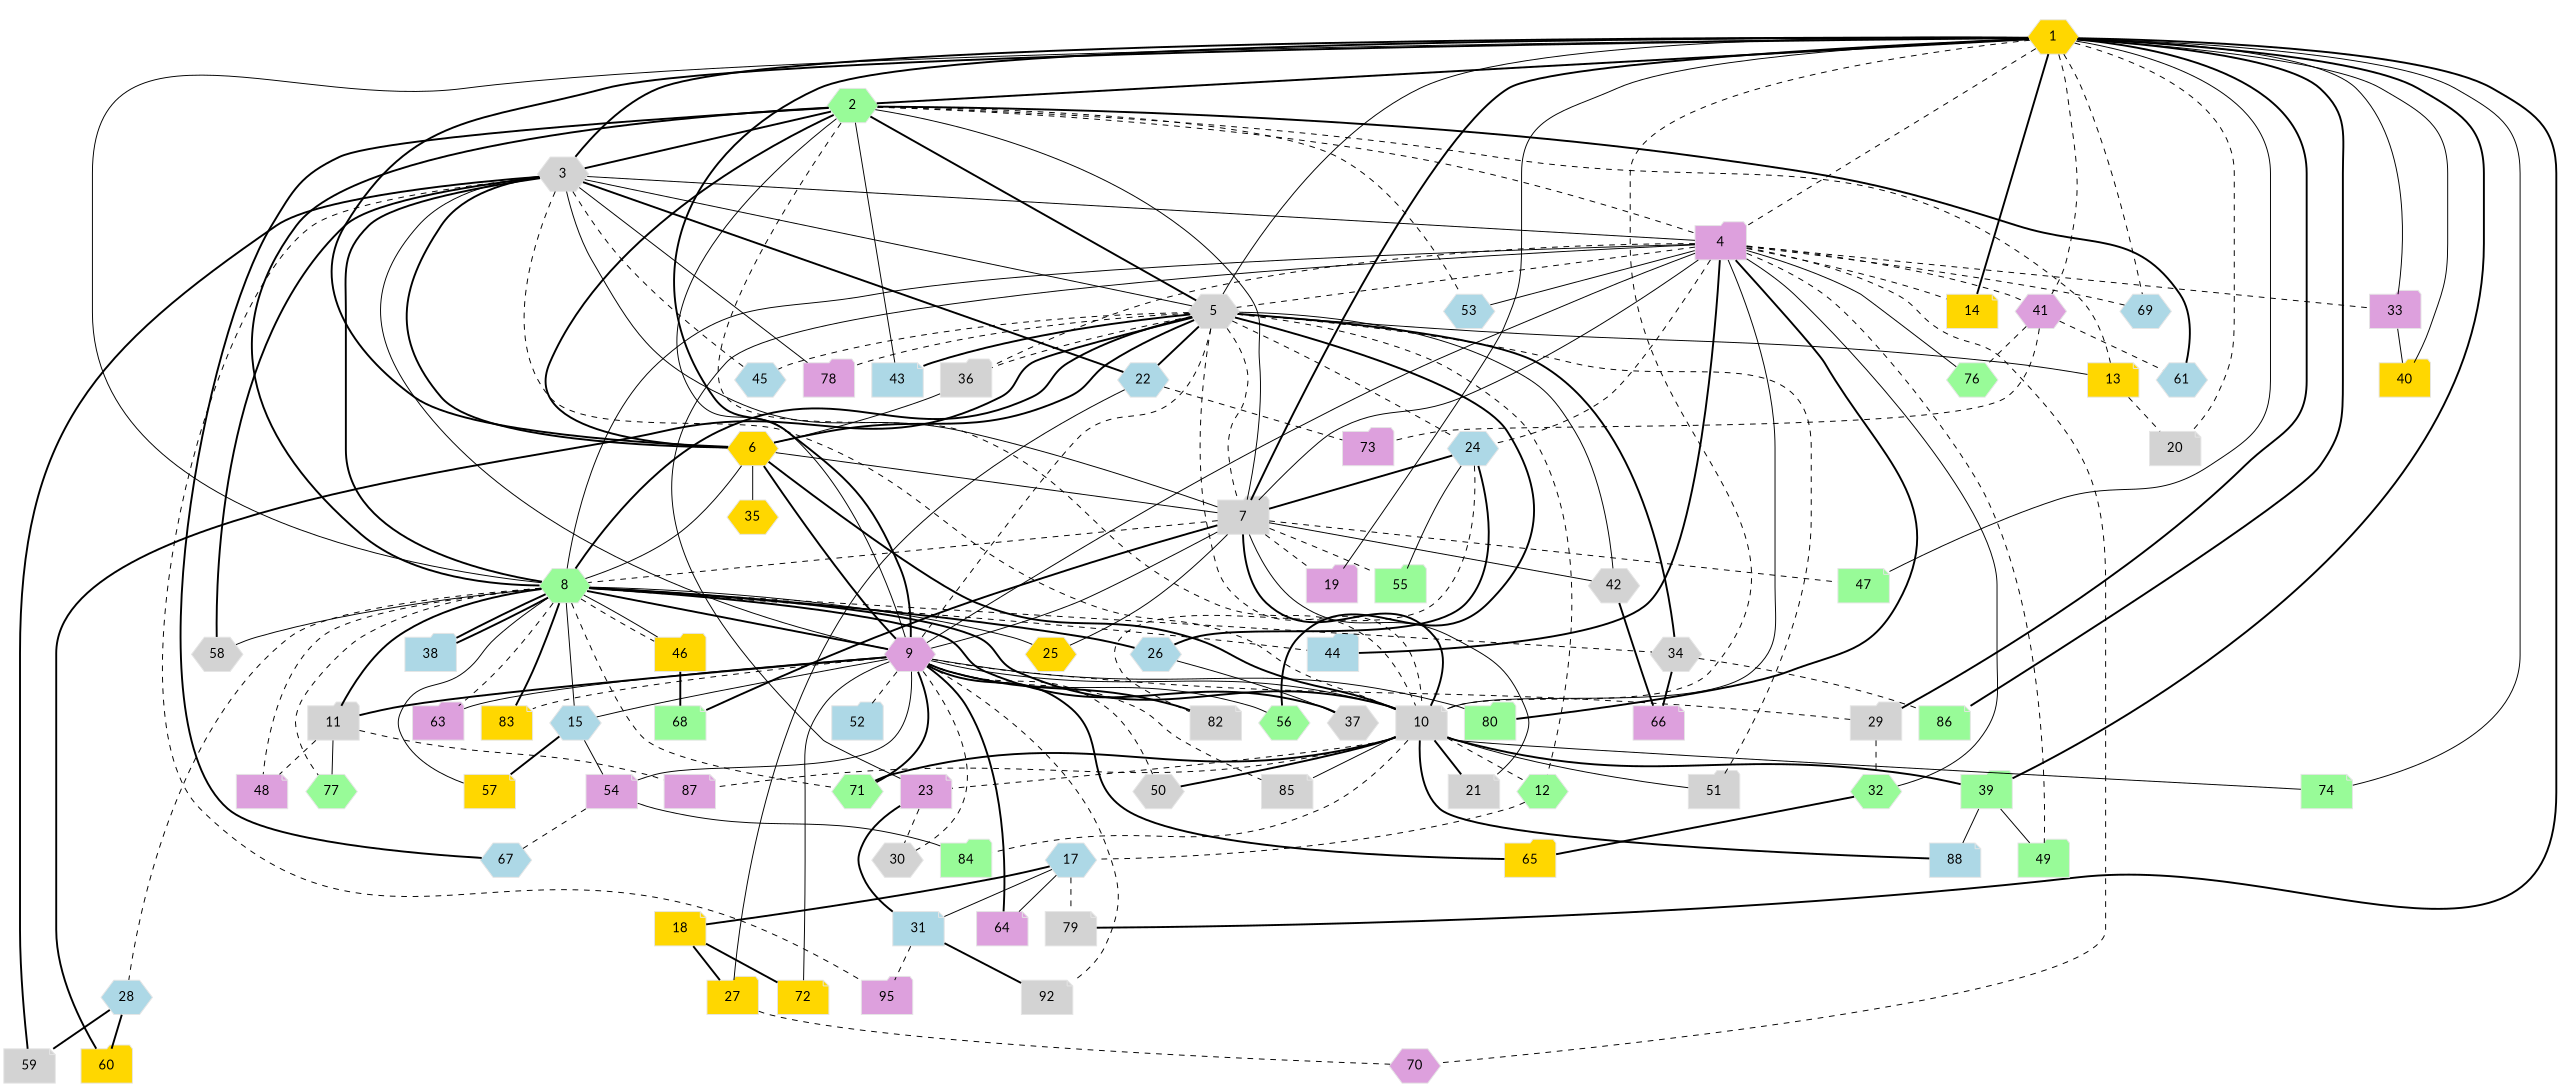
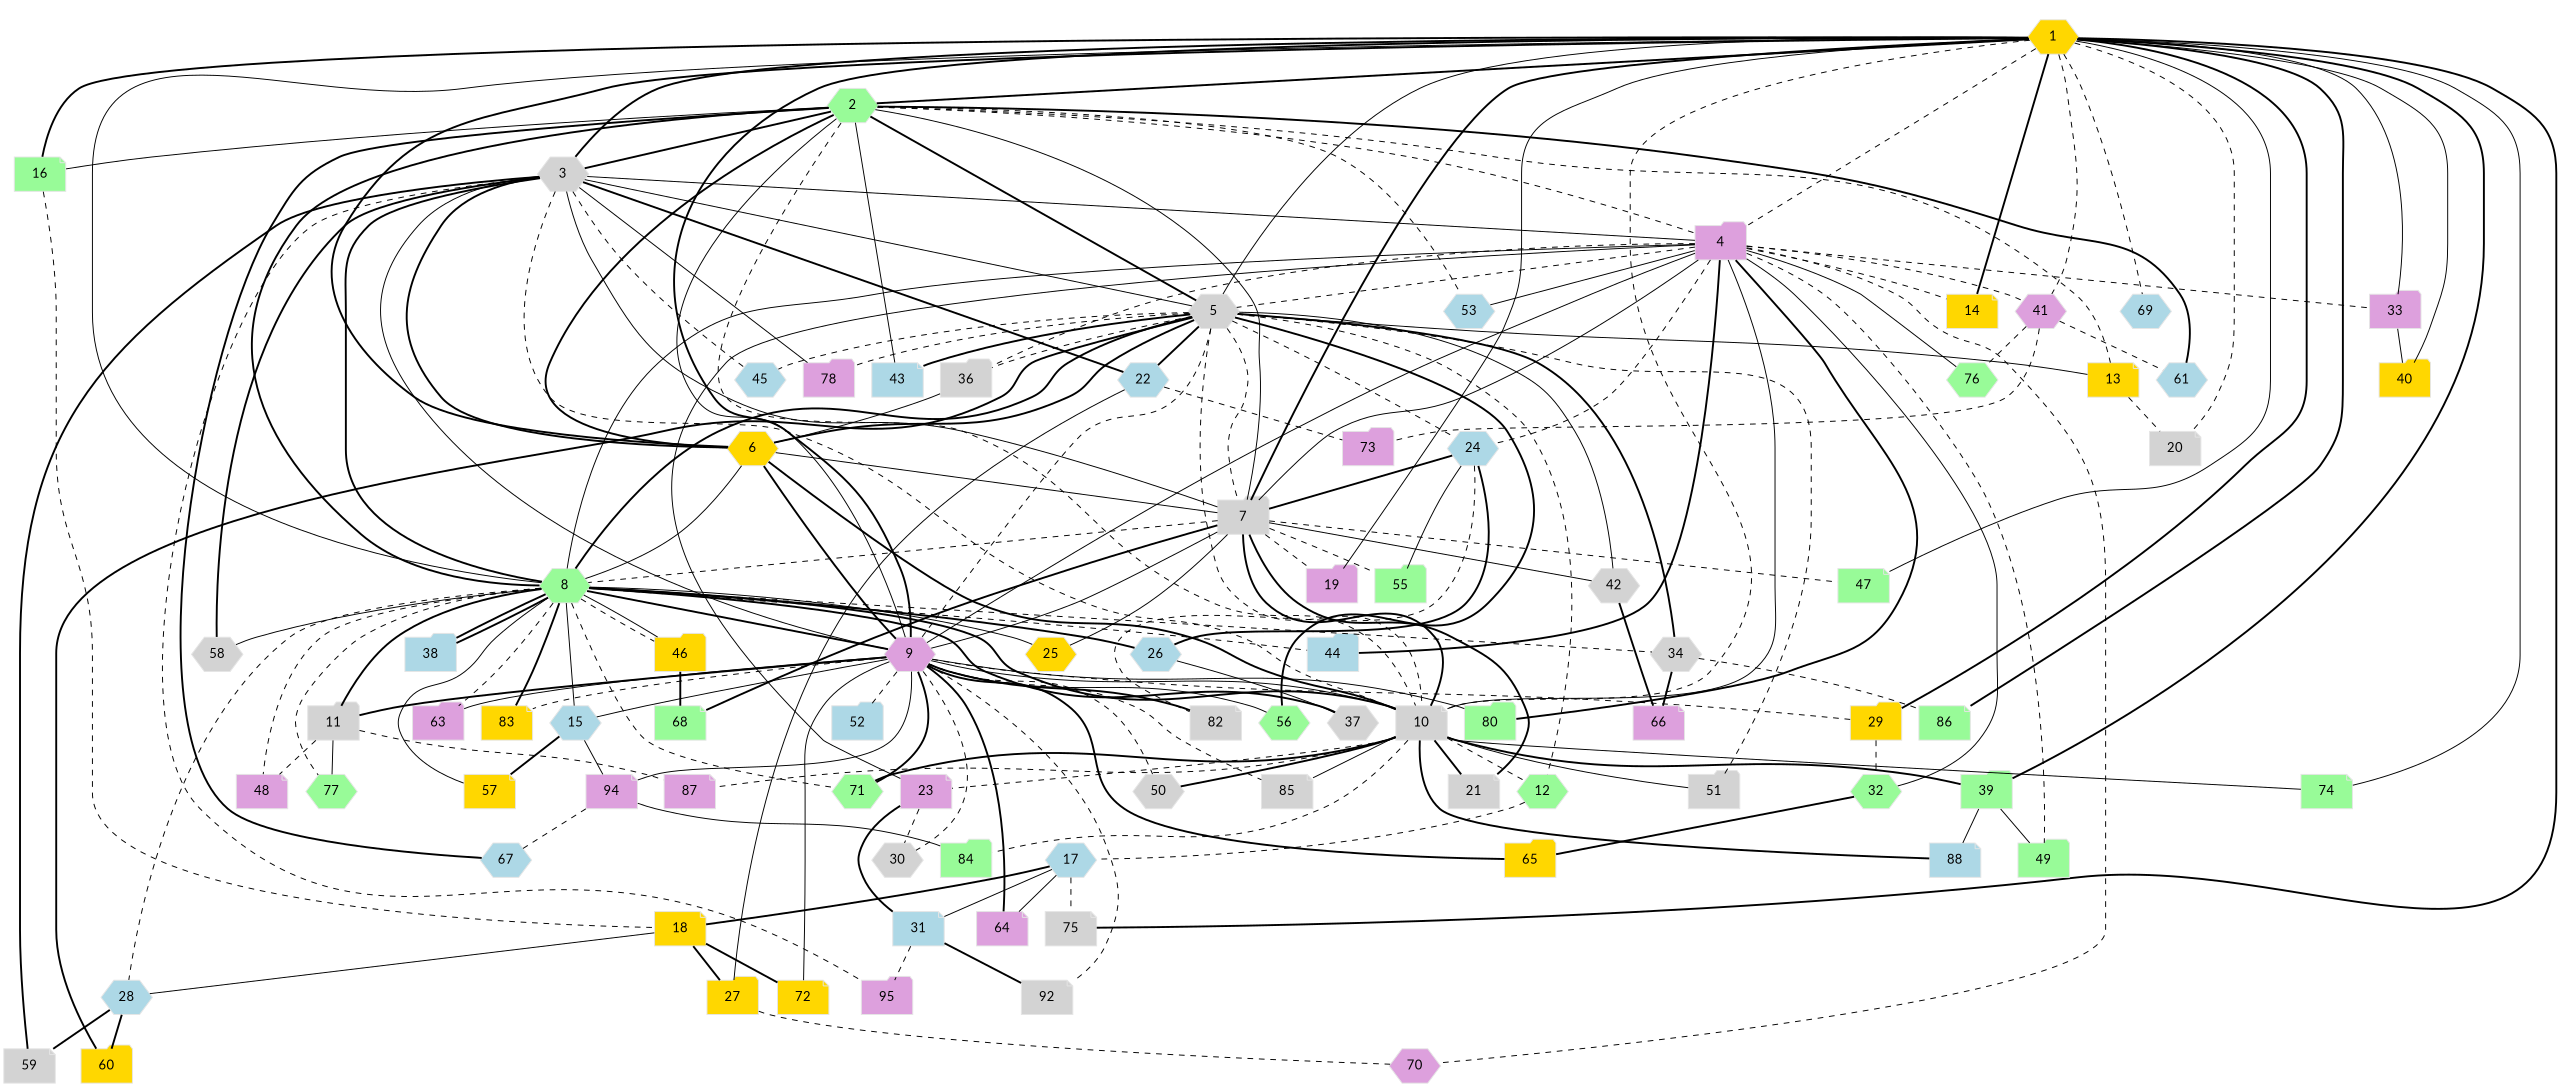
none -> (40, 174)
(1965, 276) -> none
(753, 517) -> none
(1443, 633) -> (1443, 633)
(1876, 723) -> (1876, 723)
(612, 792) -> (612, 792)
(1071, 929) -> (1071, 929)
none -> (402, 963)
